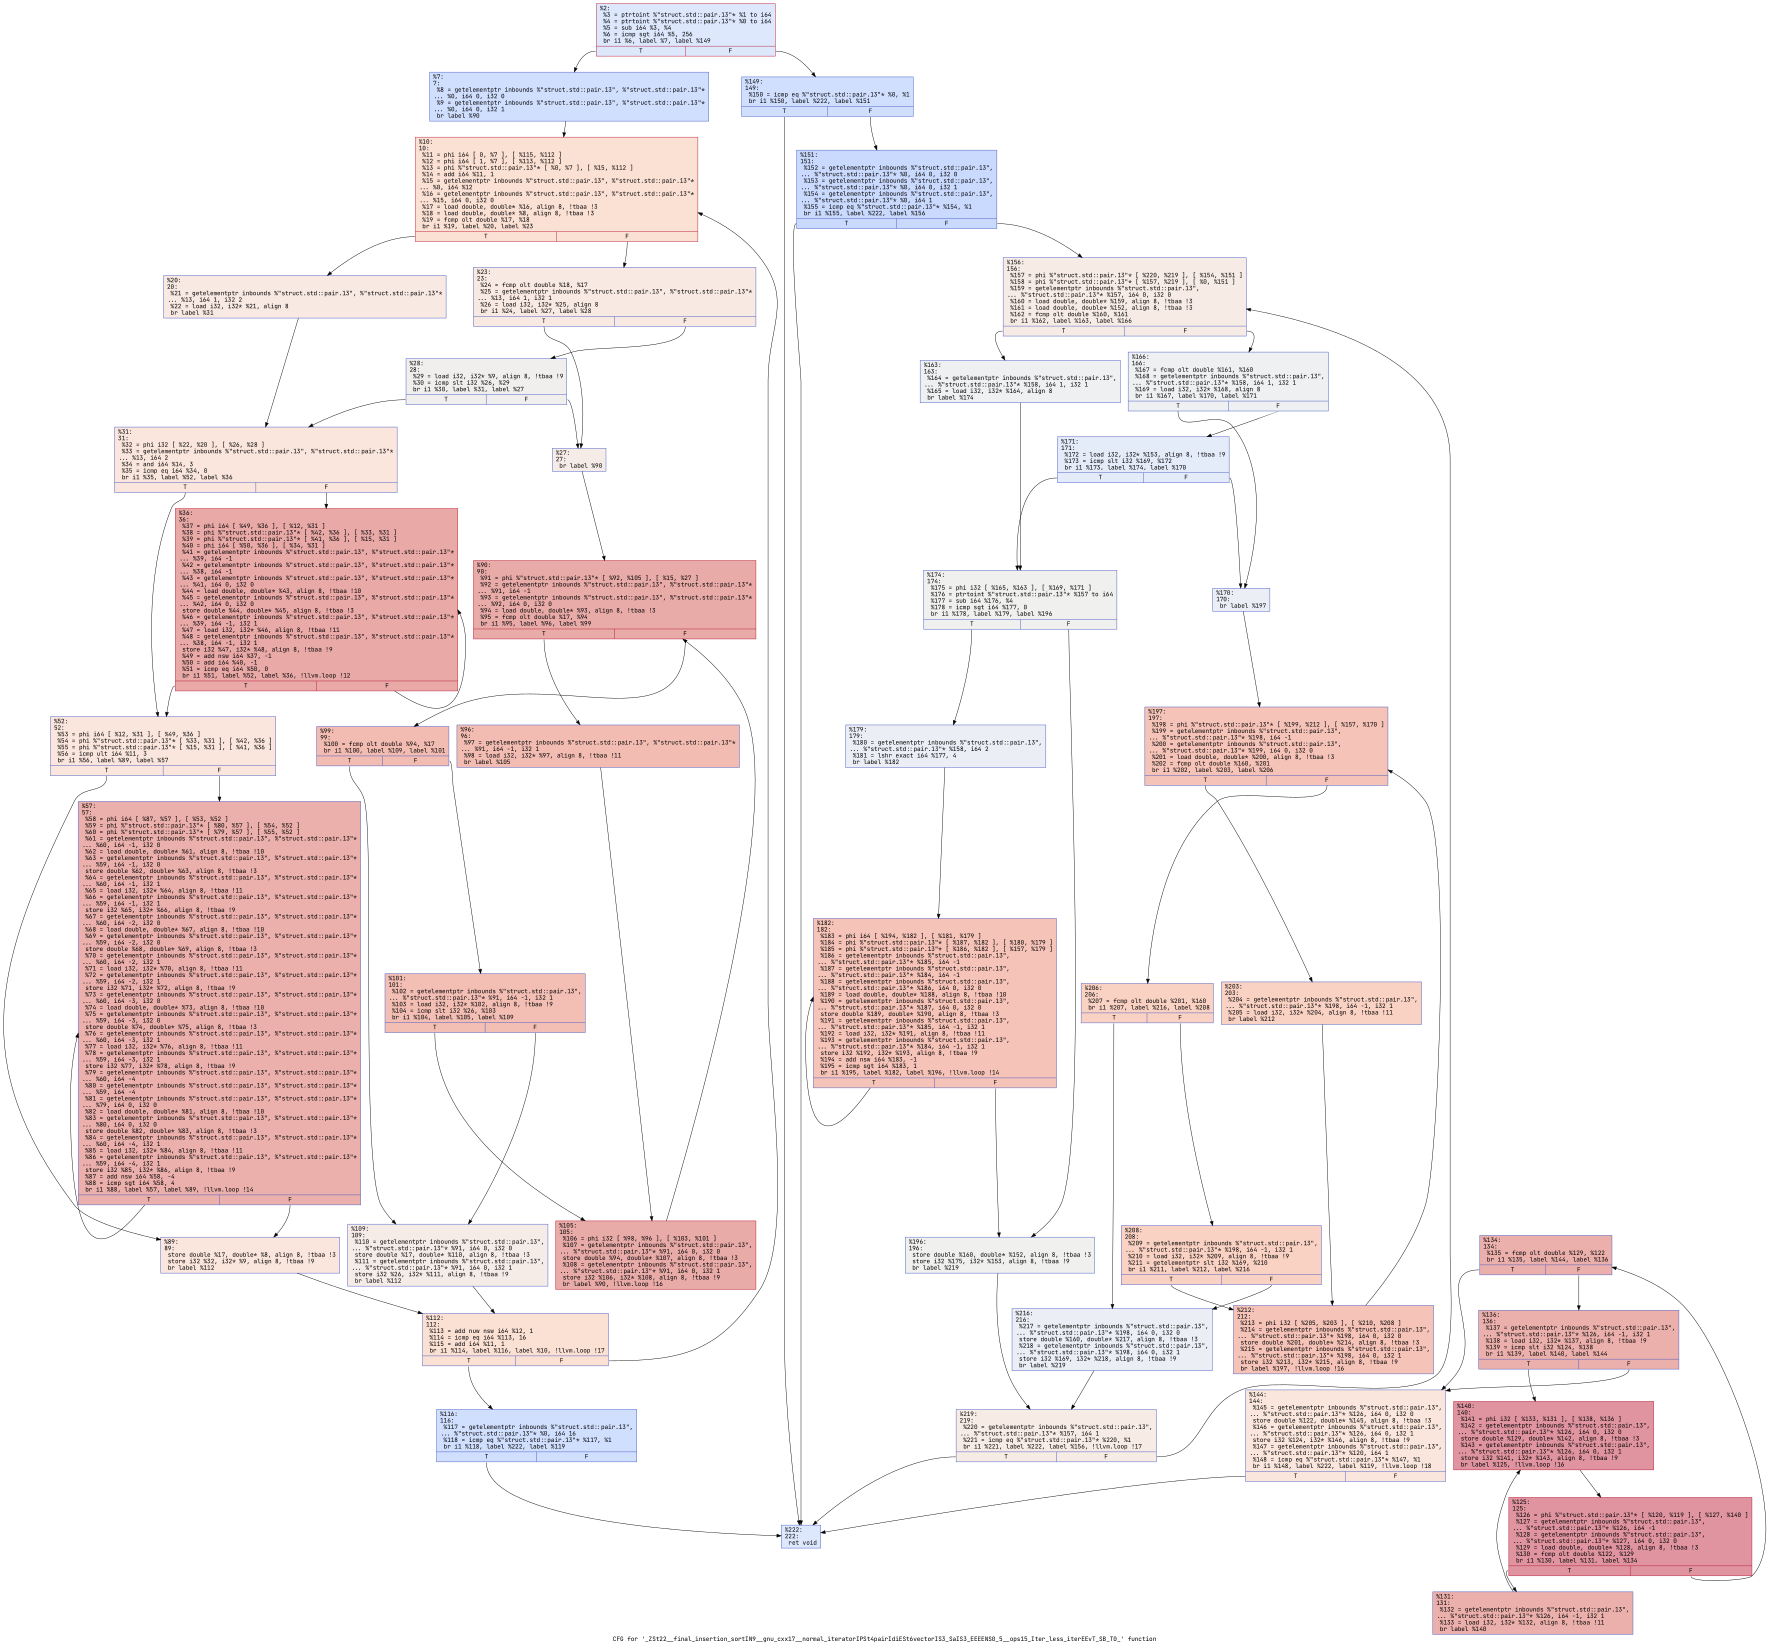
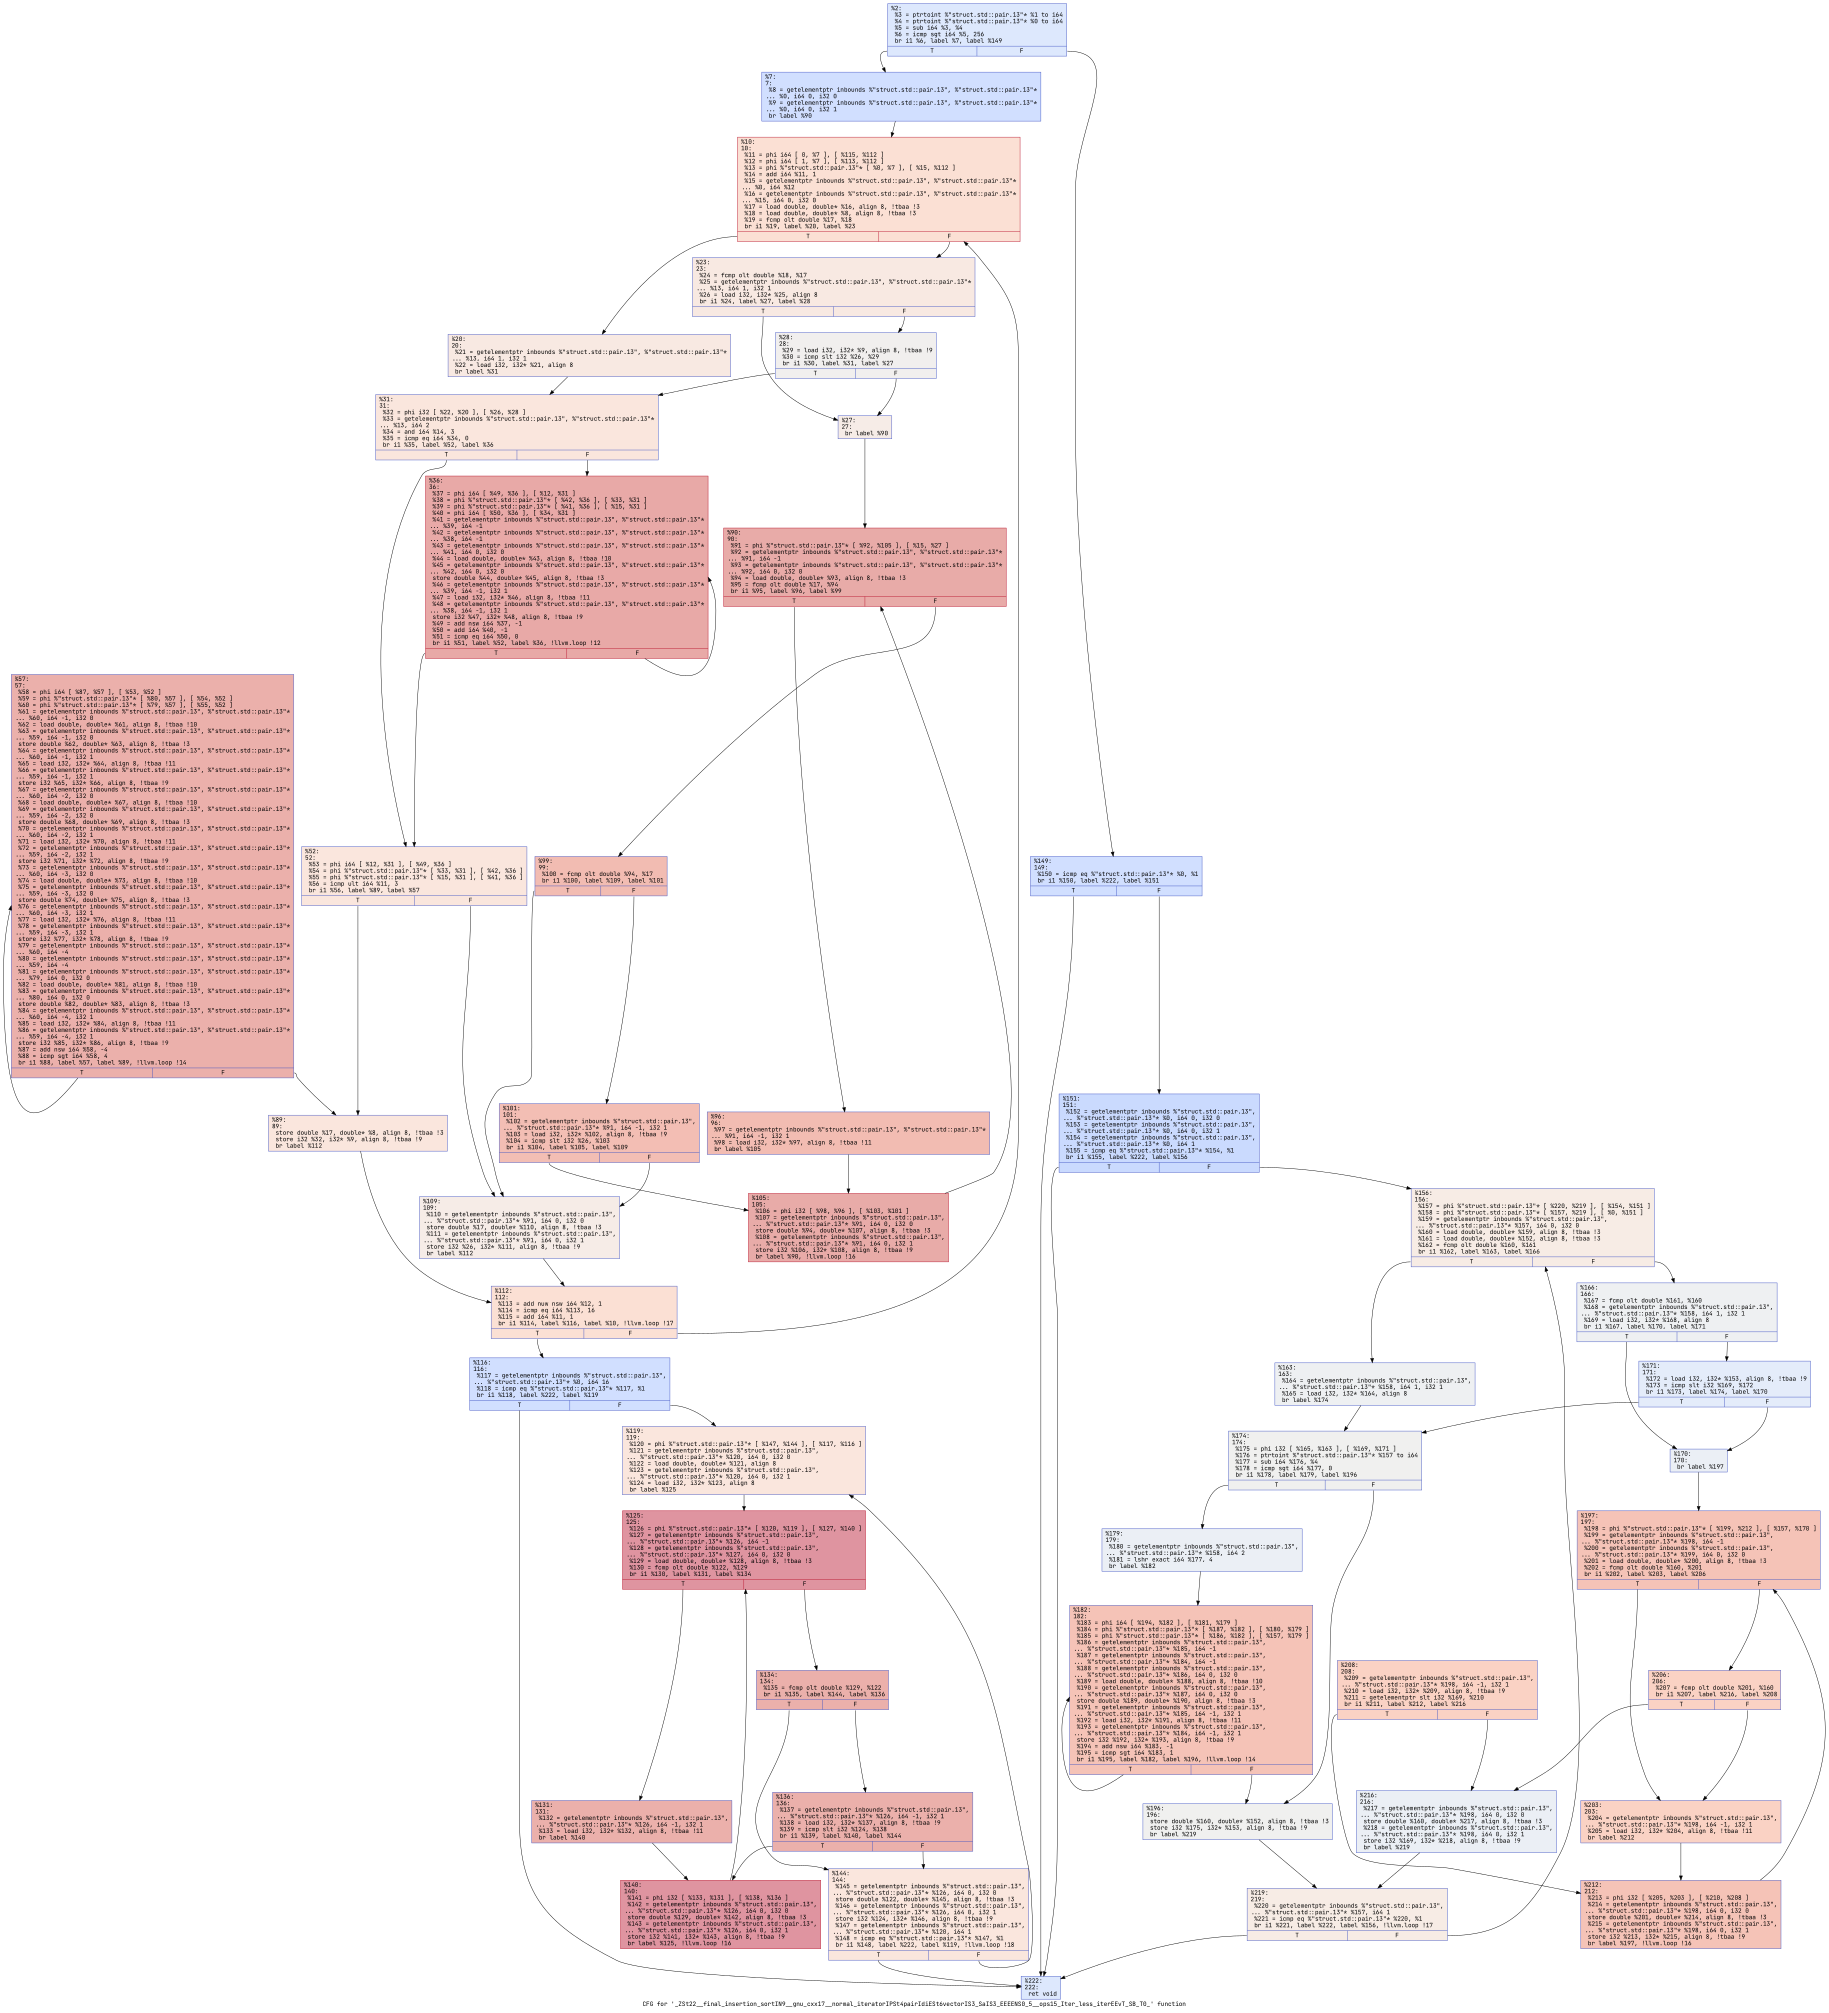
(686, 30) -> (977, 30)
(205, 300) -> (489, 359)
(219, 787) -> (463, 1052)
(1190, 1123) -> (1734, 1757)
none -> (744, 1461)
